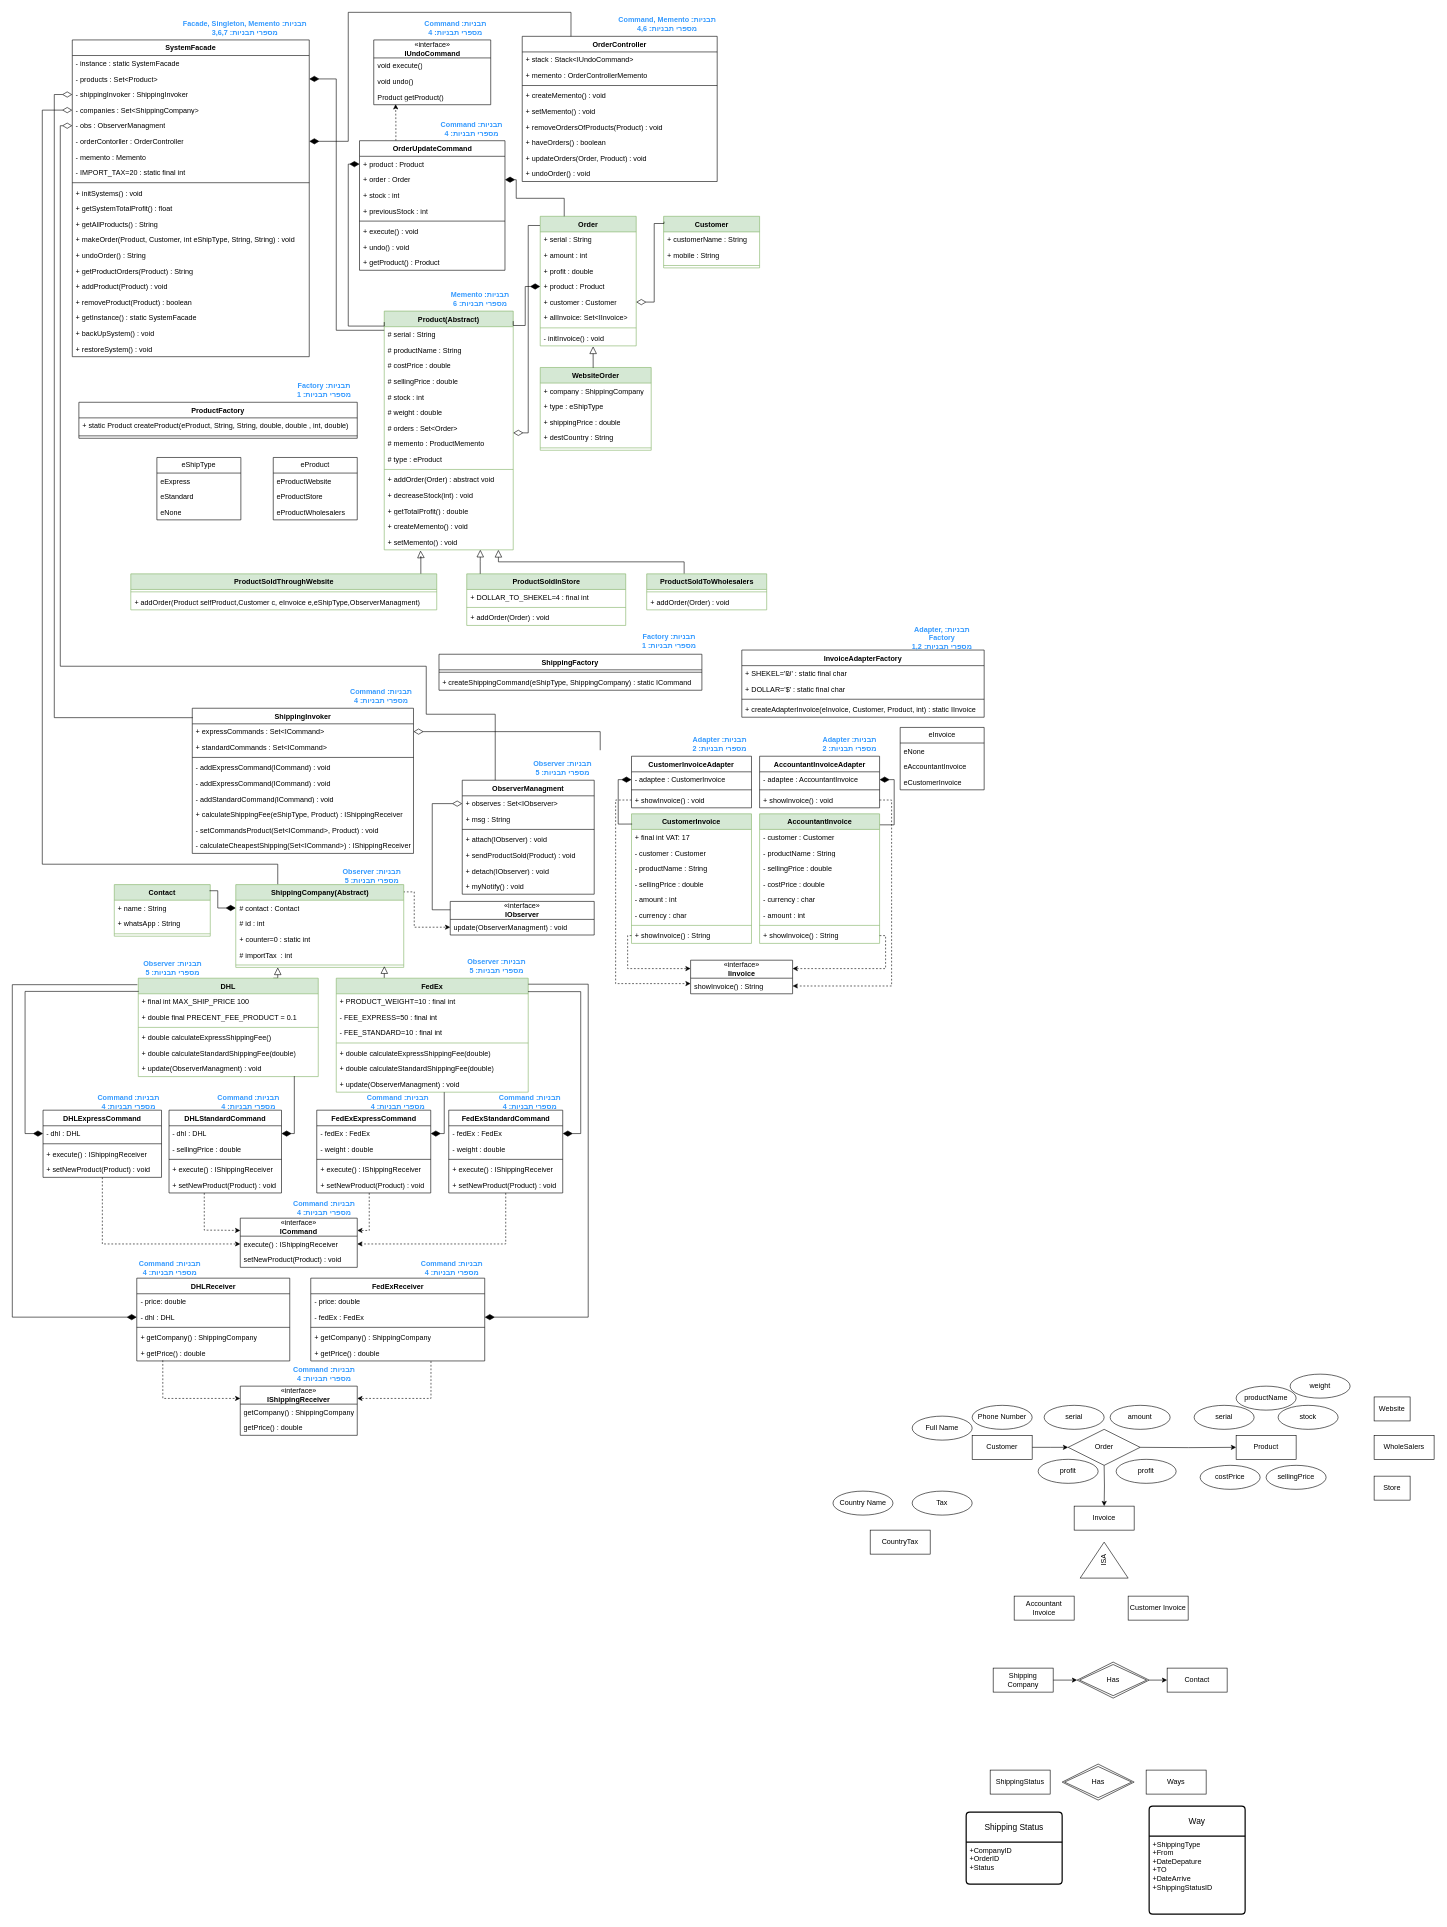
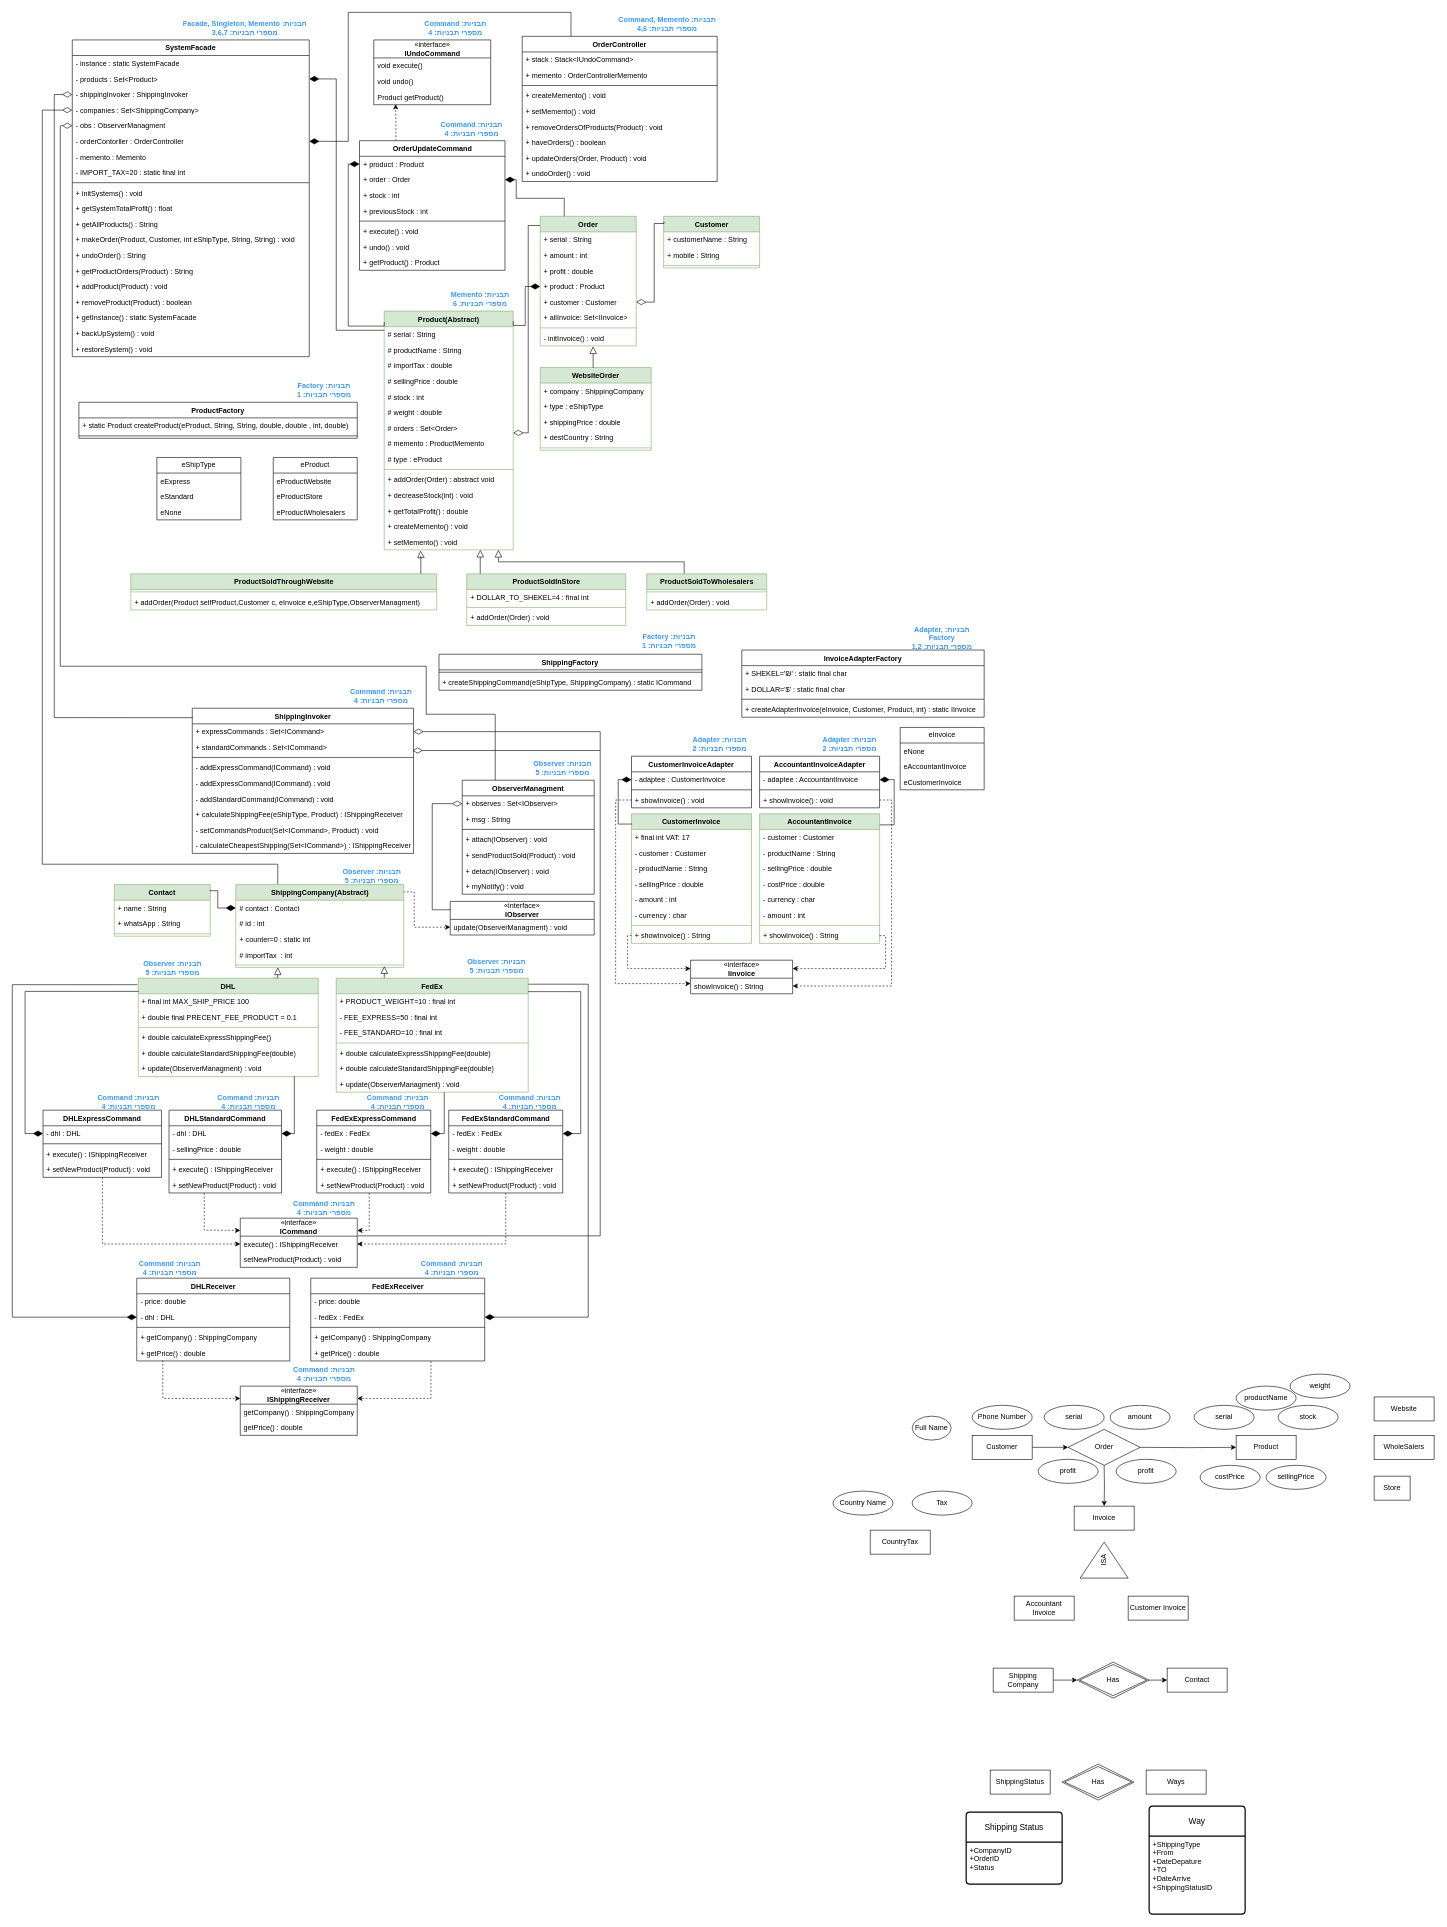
(423, 366) -> (423, 366)
none -> (600, 1025)
(1392, 1409) -> (1404, 1409)
(942, 1428) -> (932, 1428)
